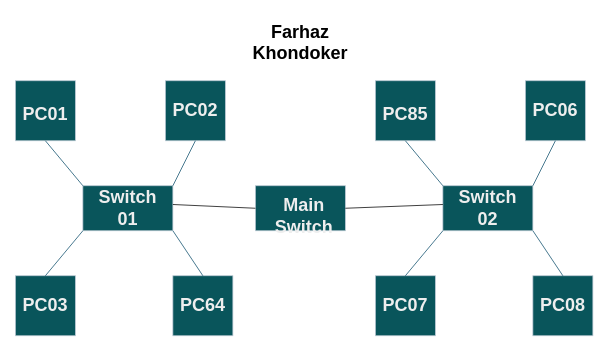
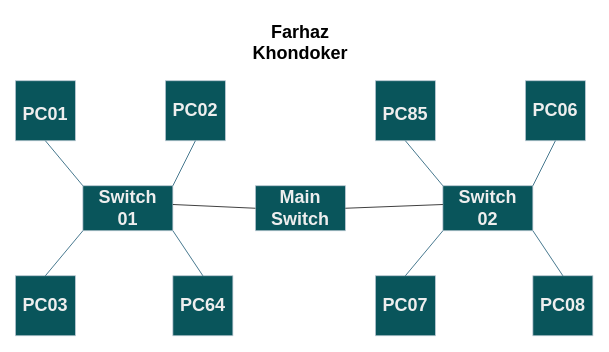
(304, 216) -> (300, 208)
